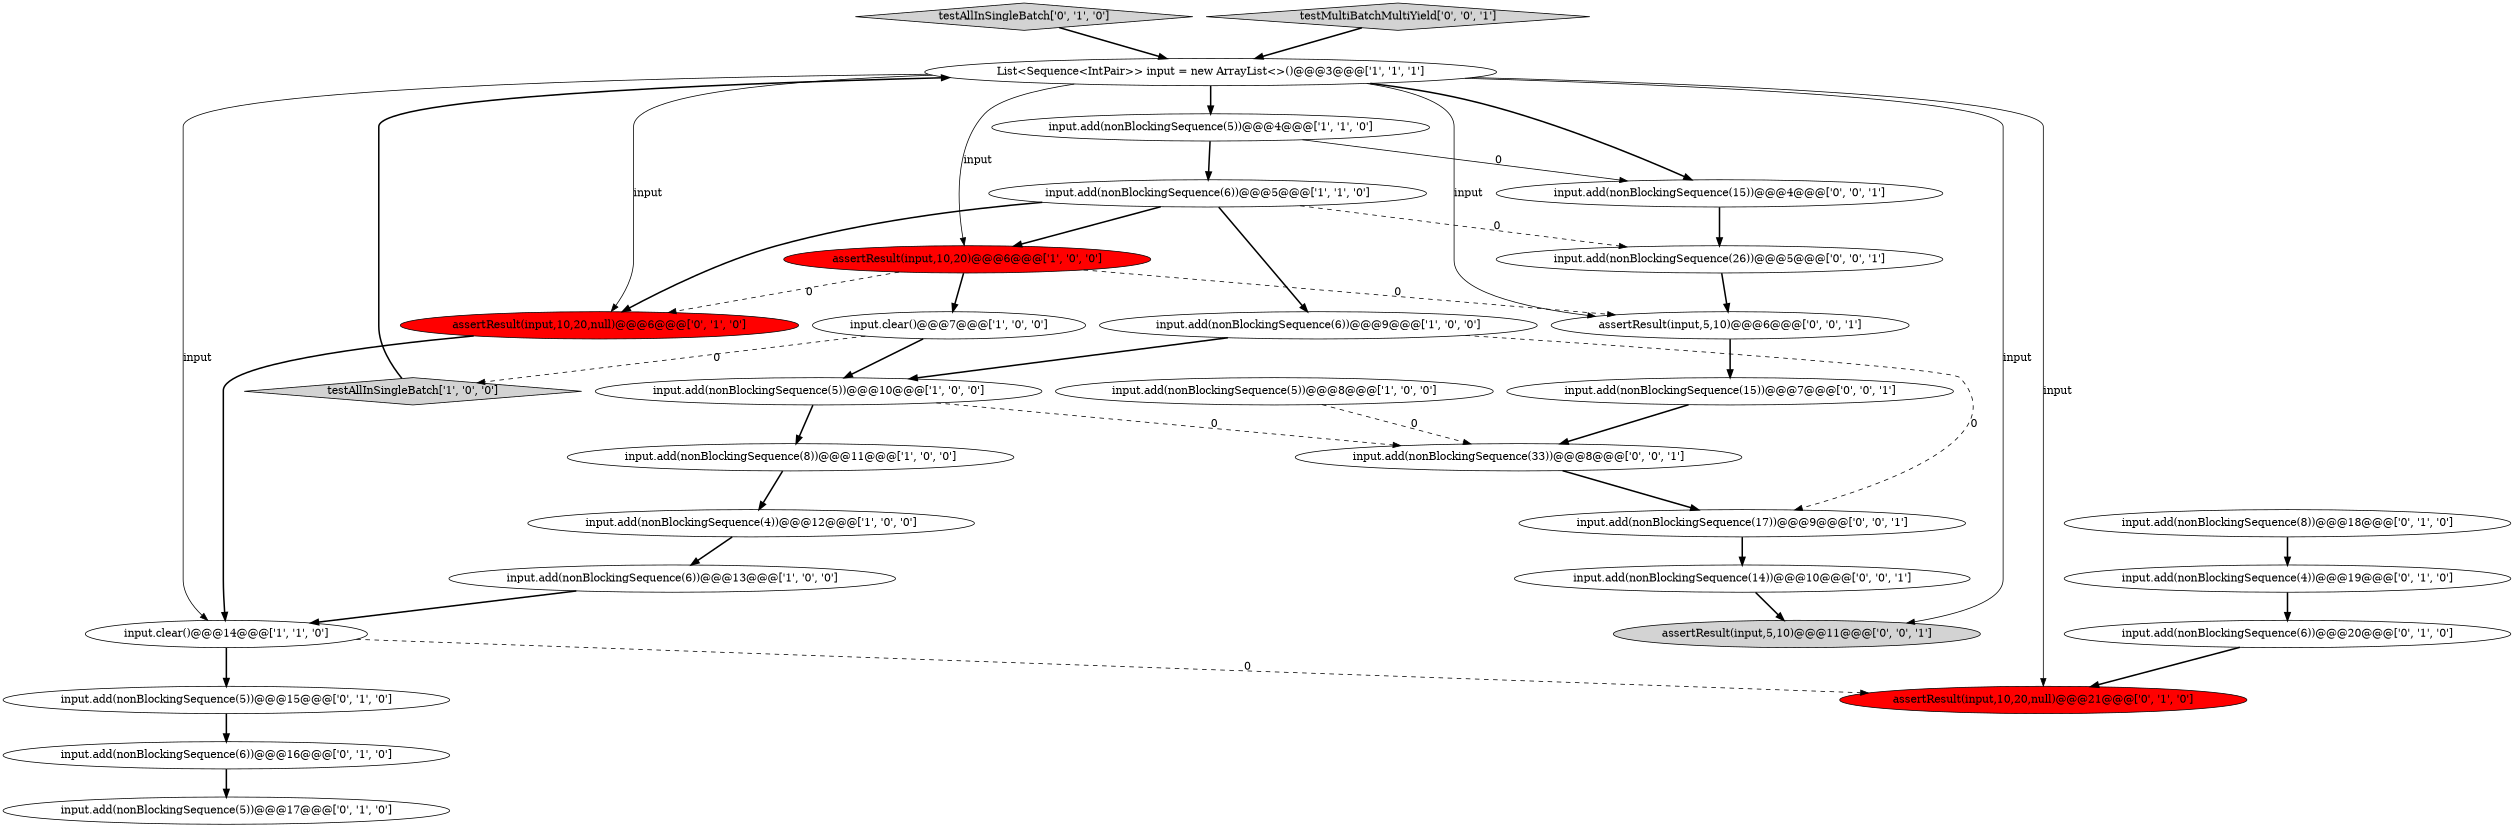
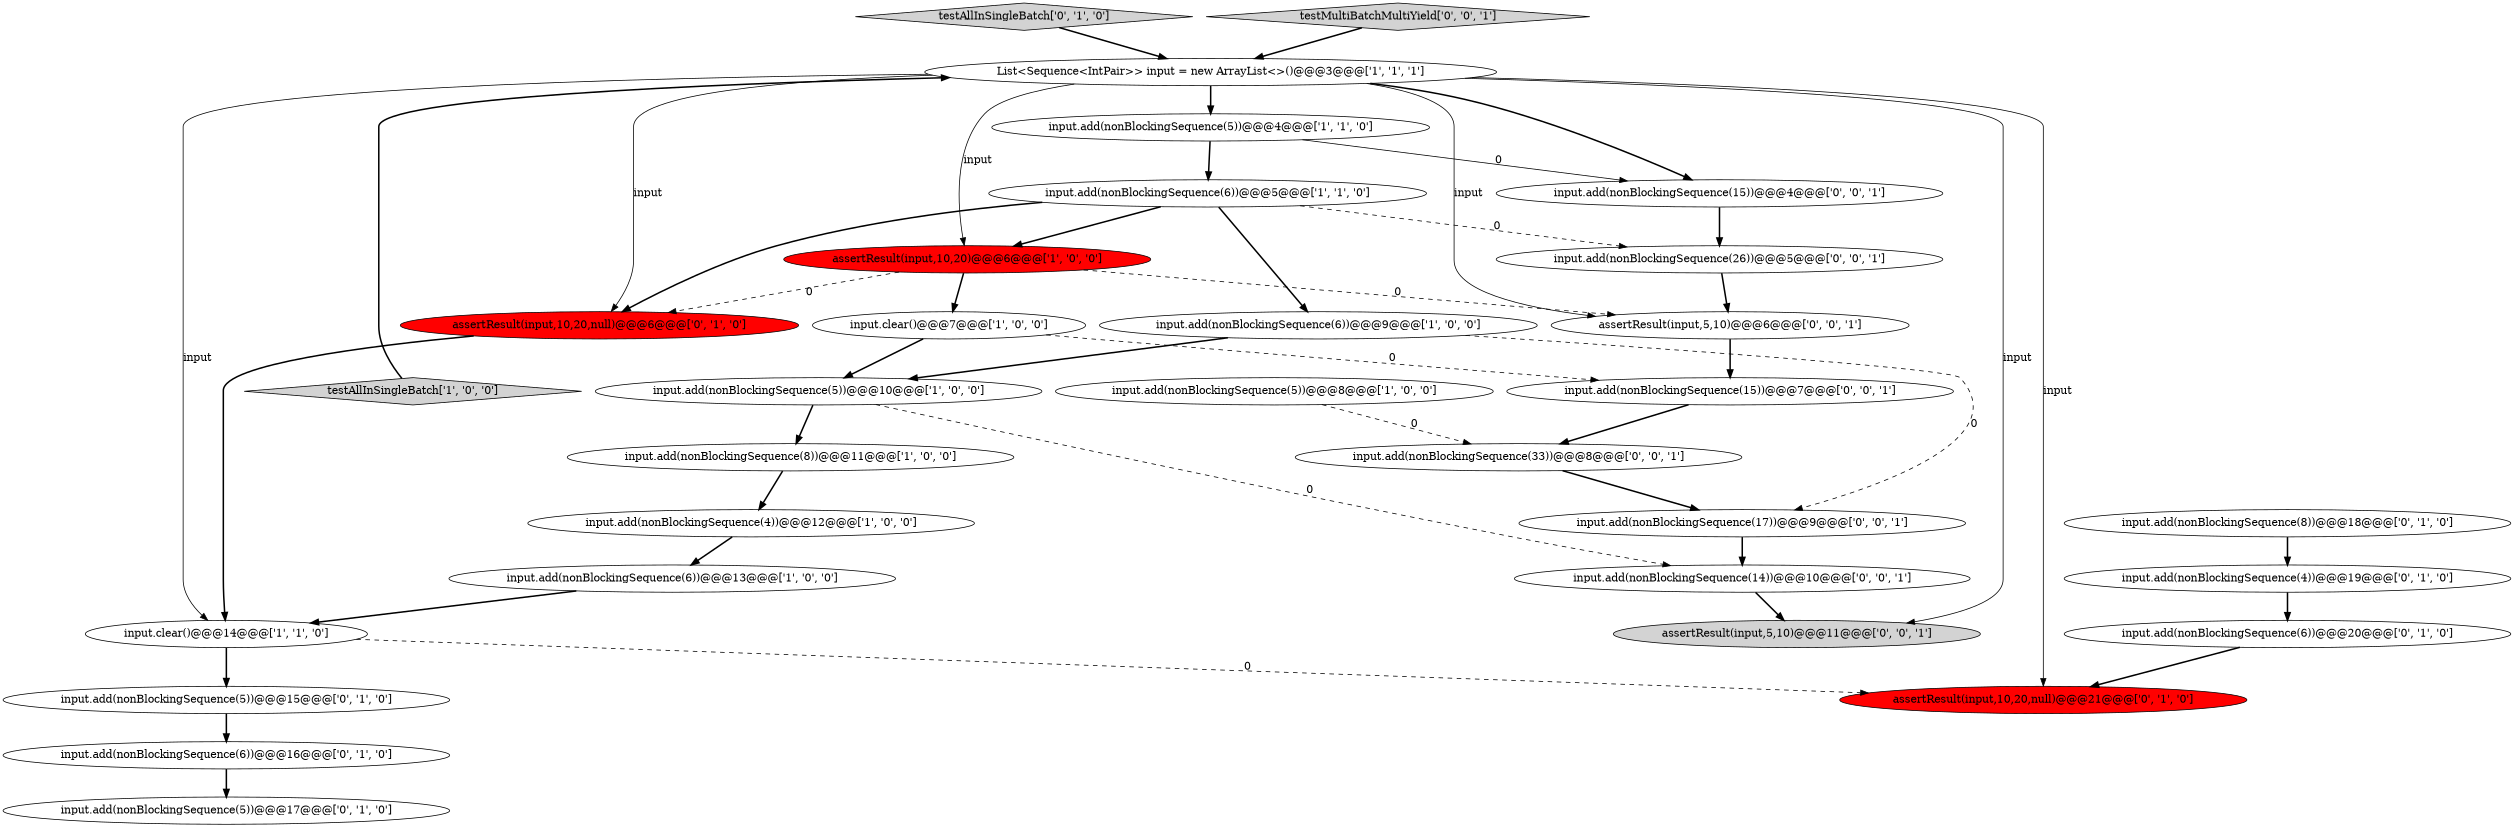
(675, 359) -> (1319, 358)
(1165, 424) -> (1269, 488)
